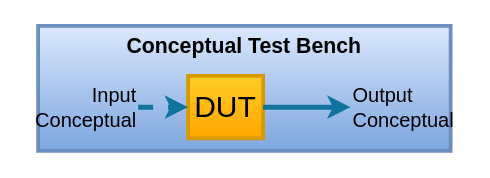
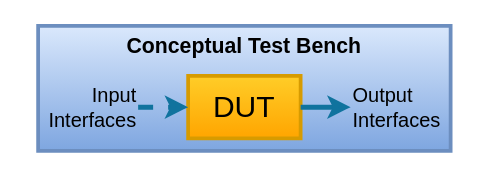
(97, 107) -> (95, 107)
(226, 107) -> (244, 107)
(393, 107) -> (395, 107)
